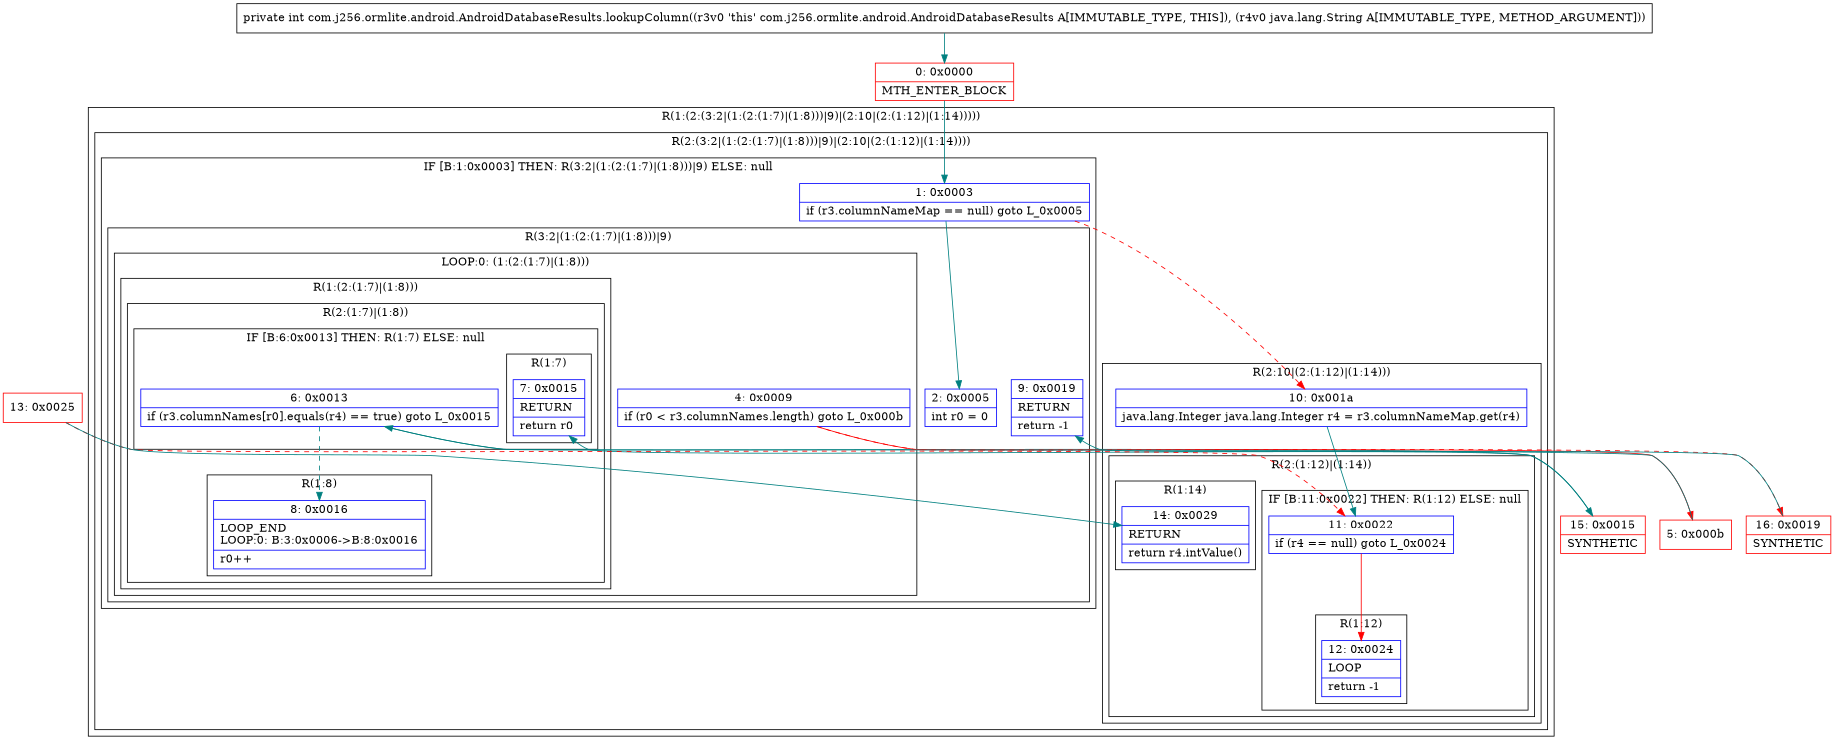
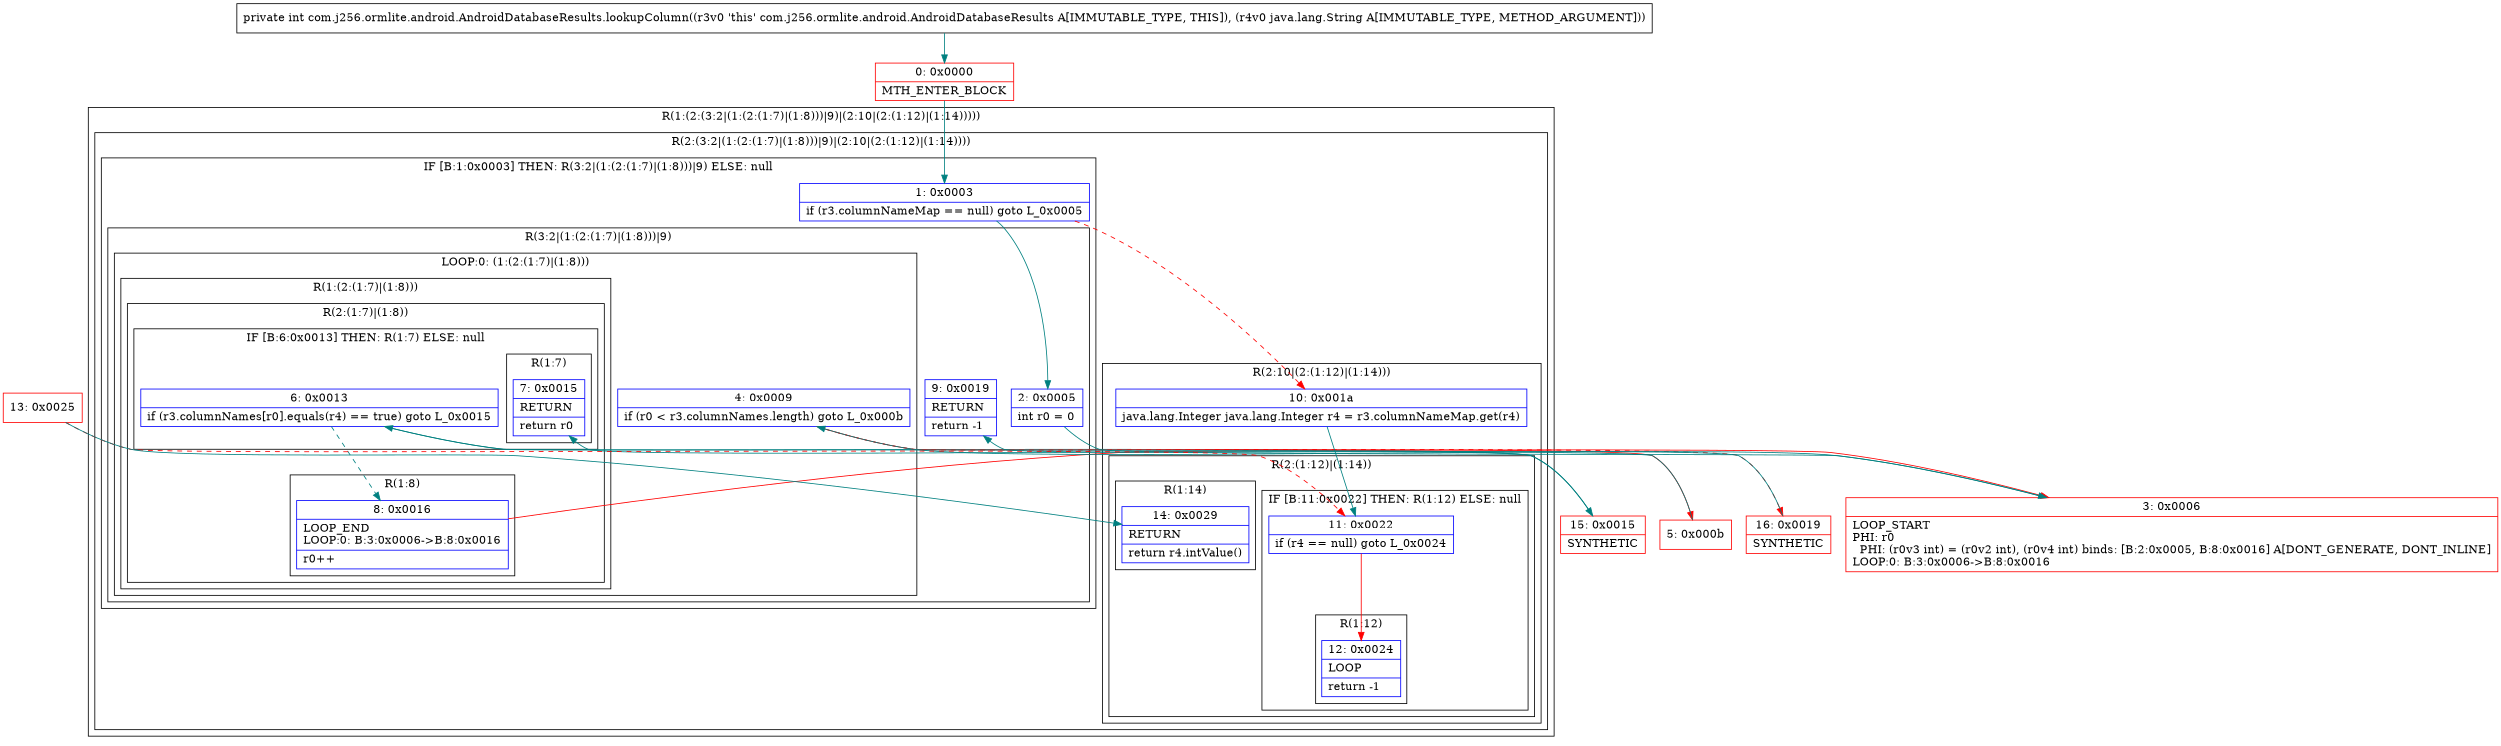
none -> (2172, 535)
